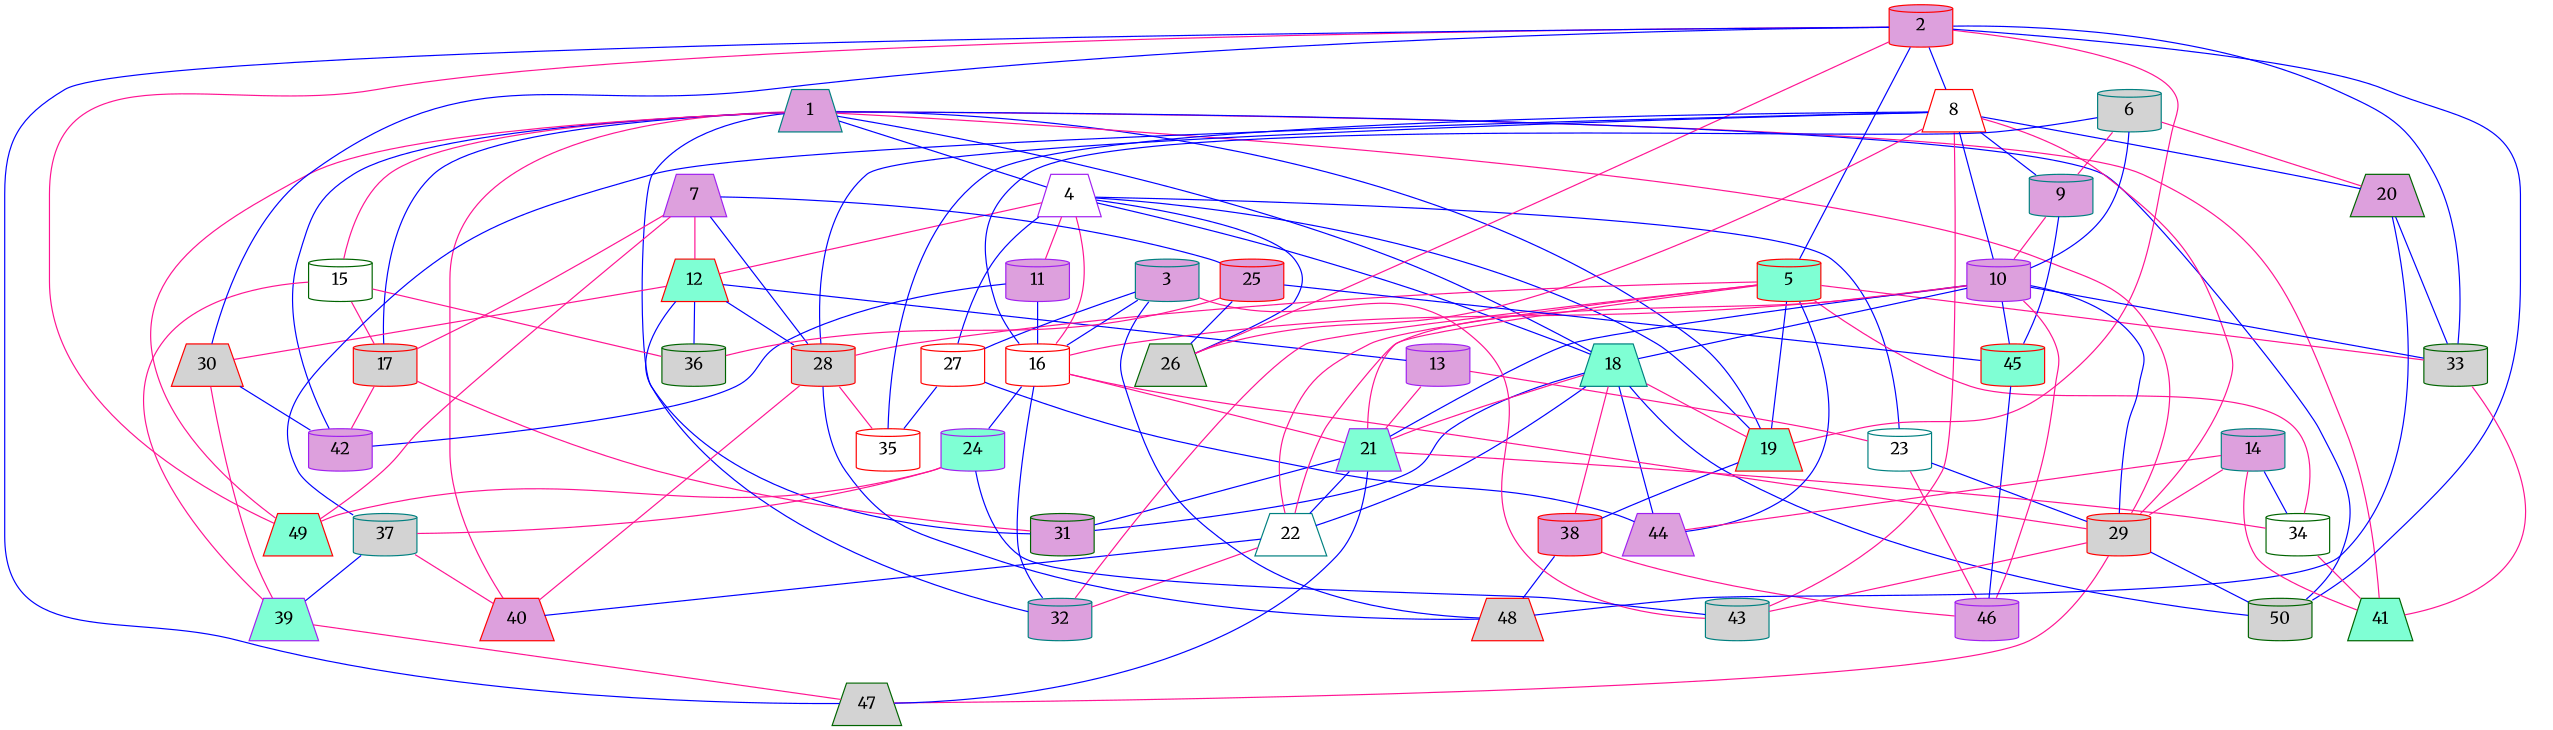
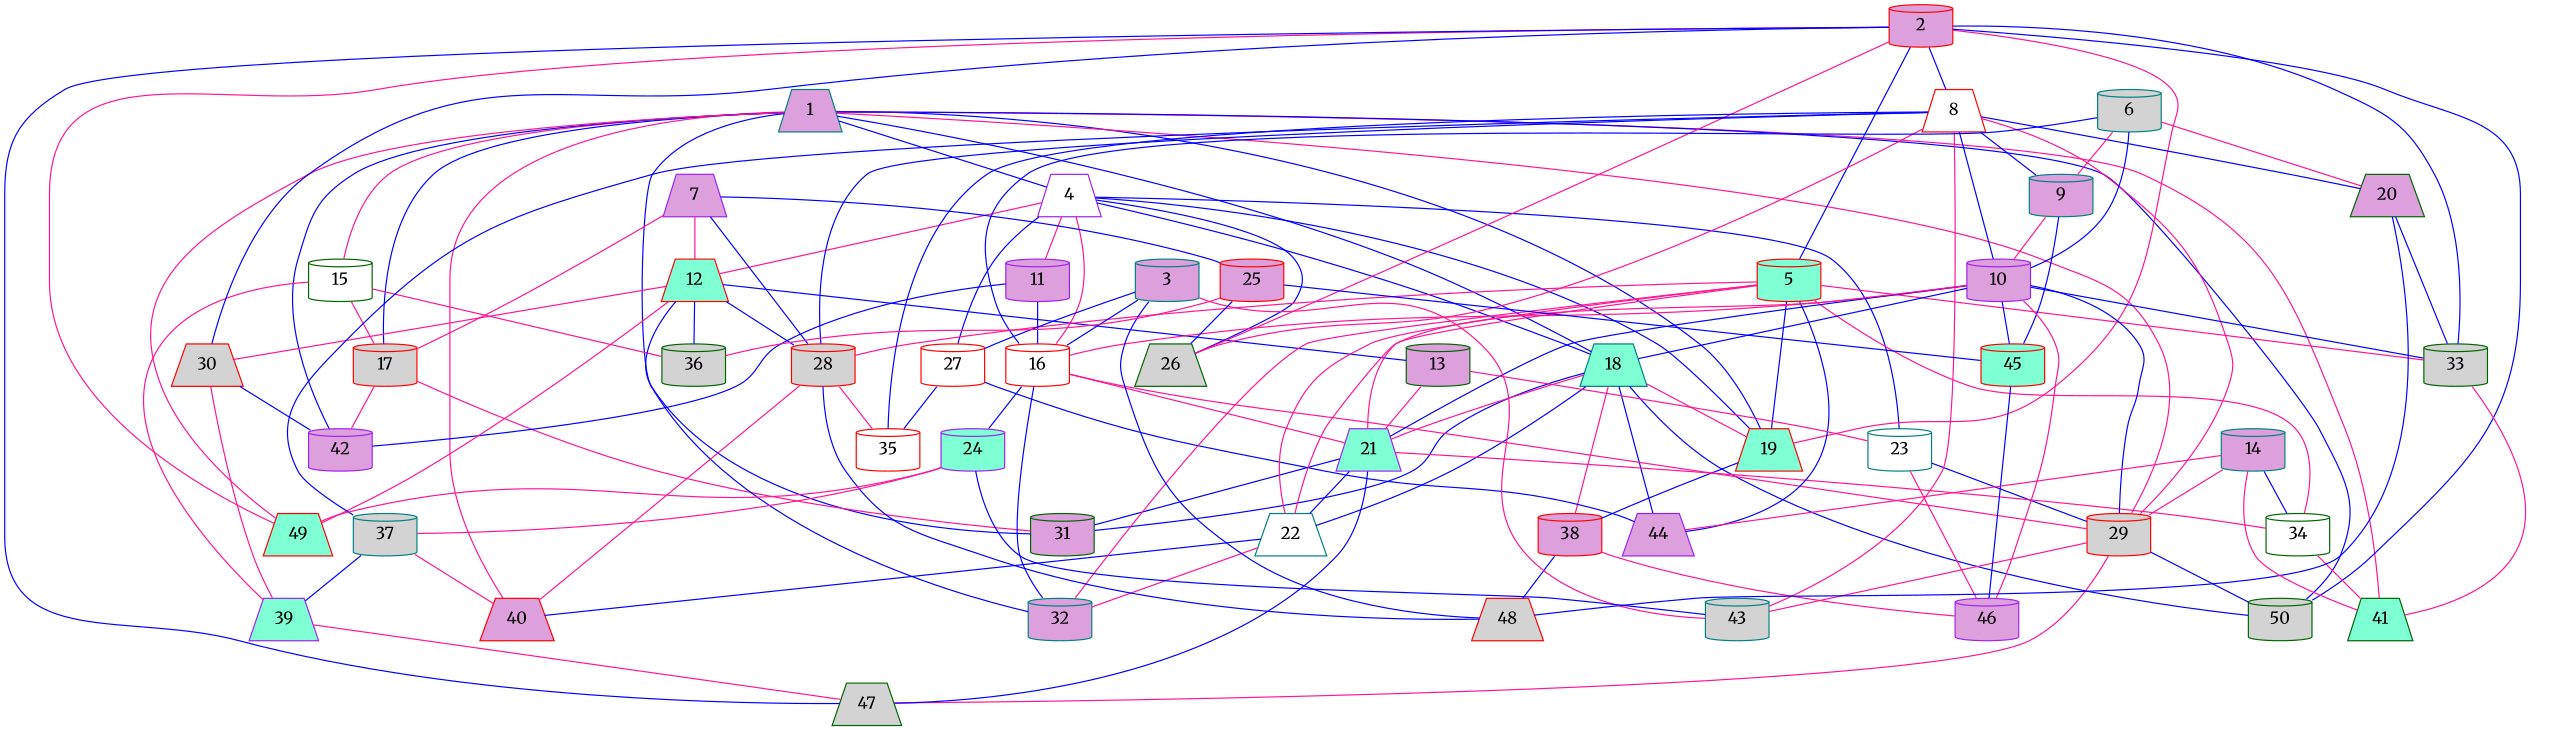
(1438, 365) -> (1438, 365)
(493, 366) -> (492, 427)
